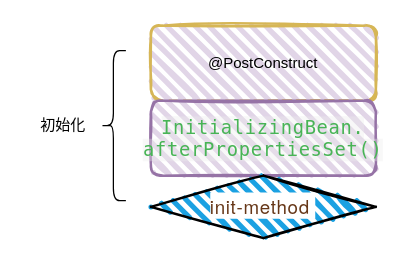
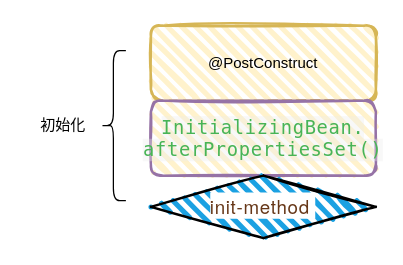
(263, 63) -> (263, 63)
(263, 138) -> (263, 138)
